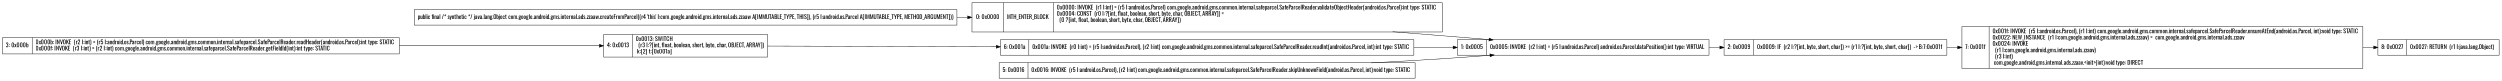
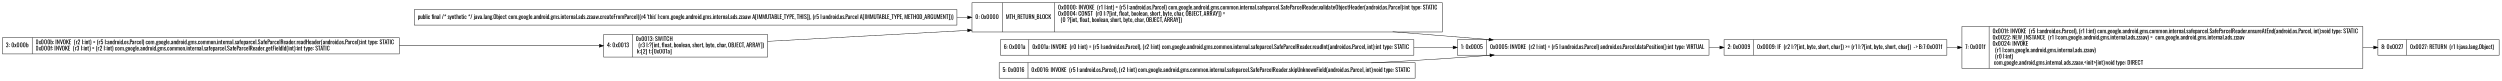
(1028, 17) -> (1029, 17)
(882, 46) -> (868, 36)
(2003, 57) -> (2003, 57)
